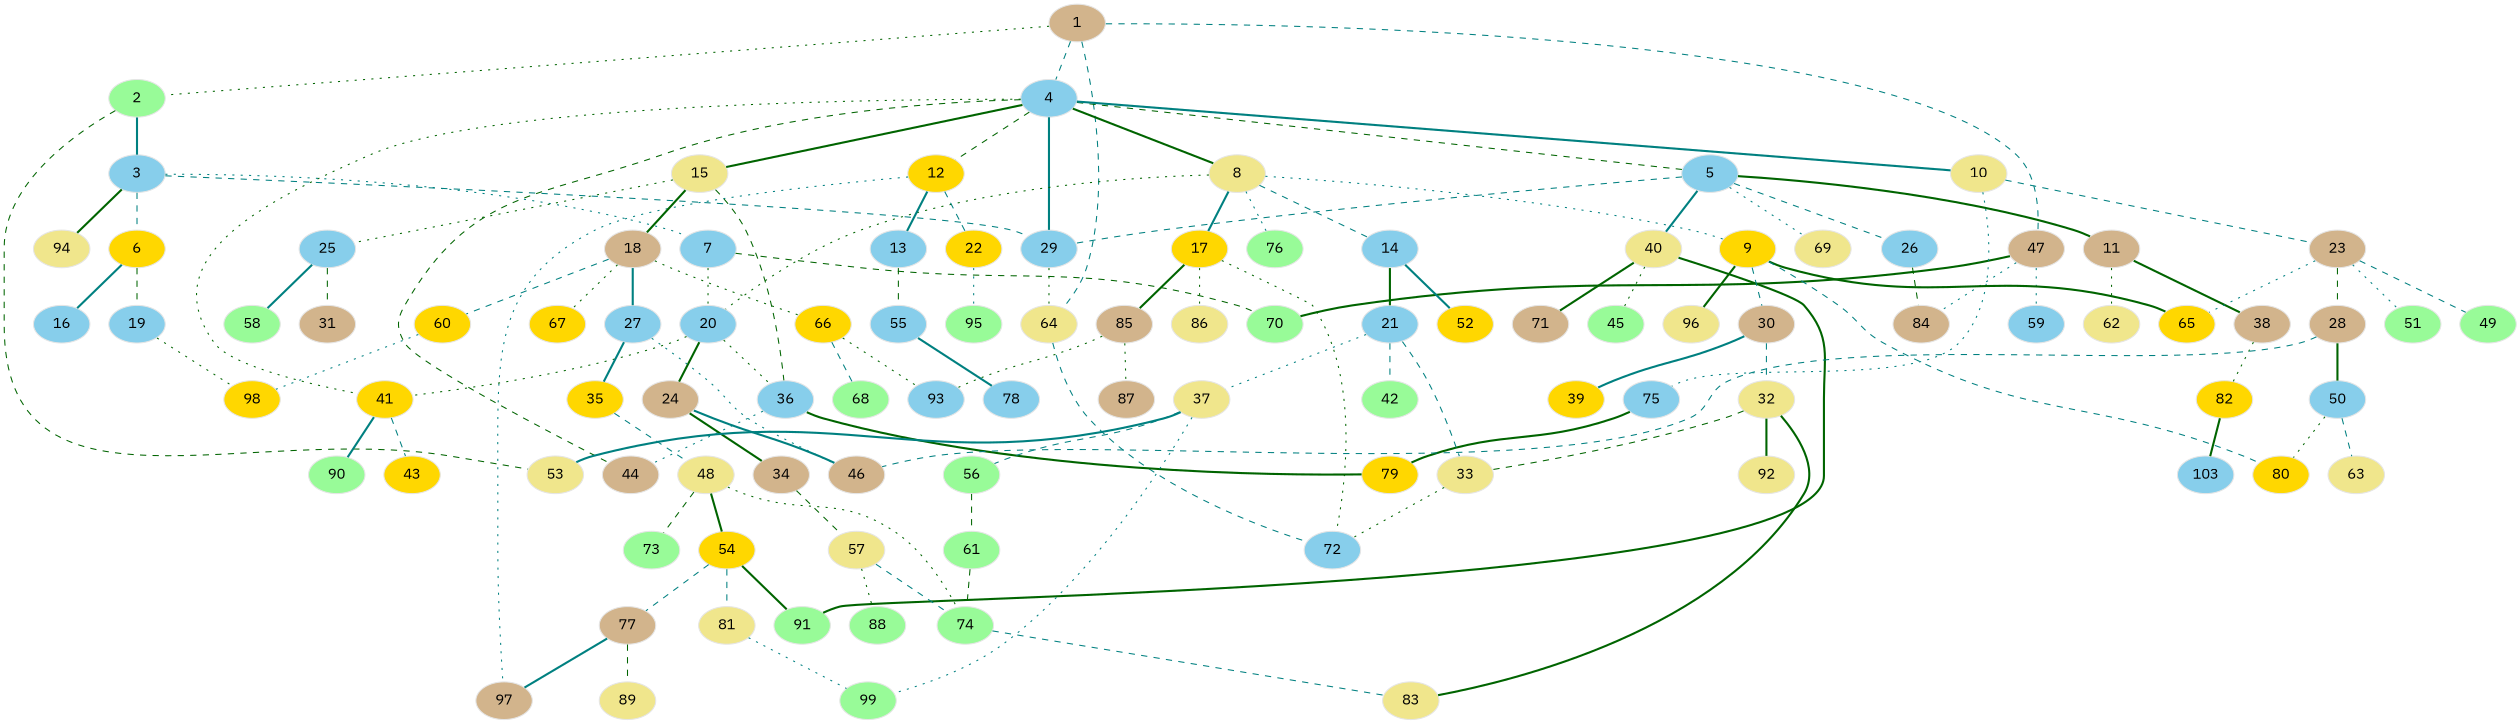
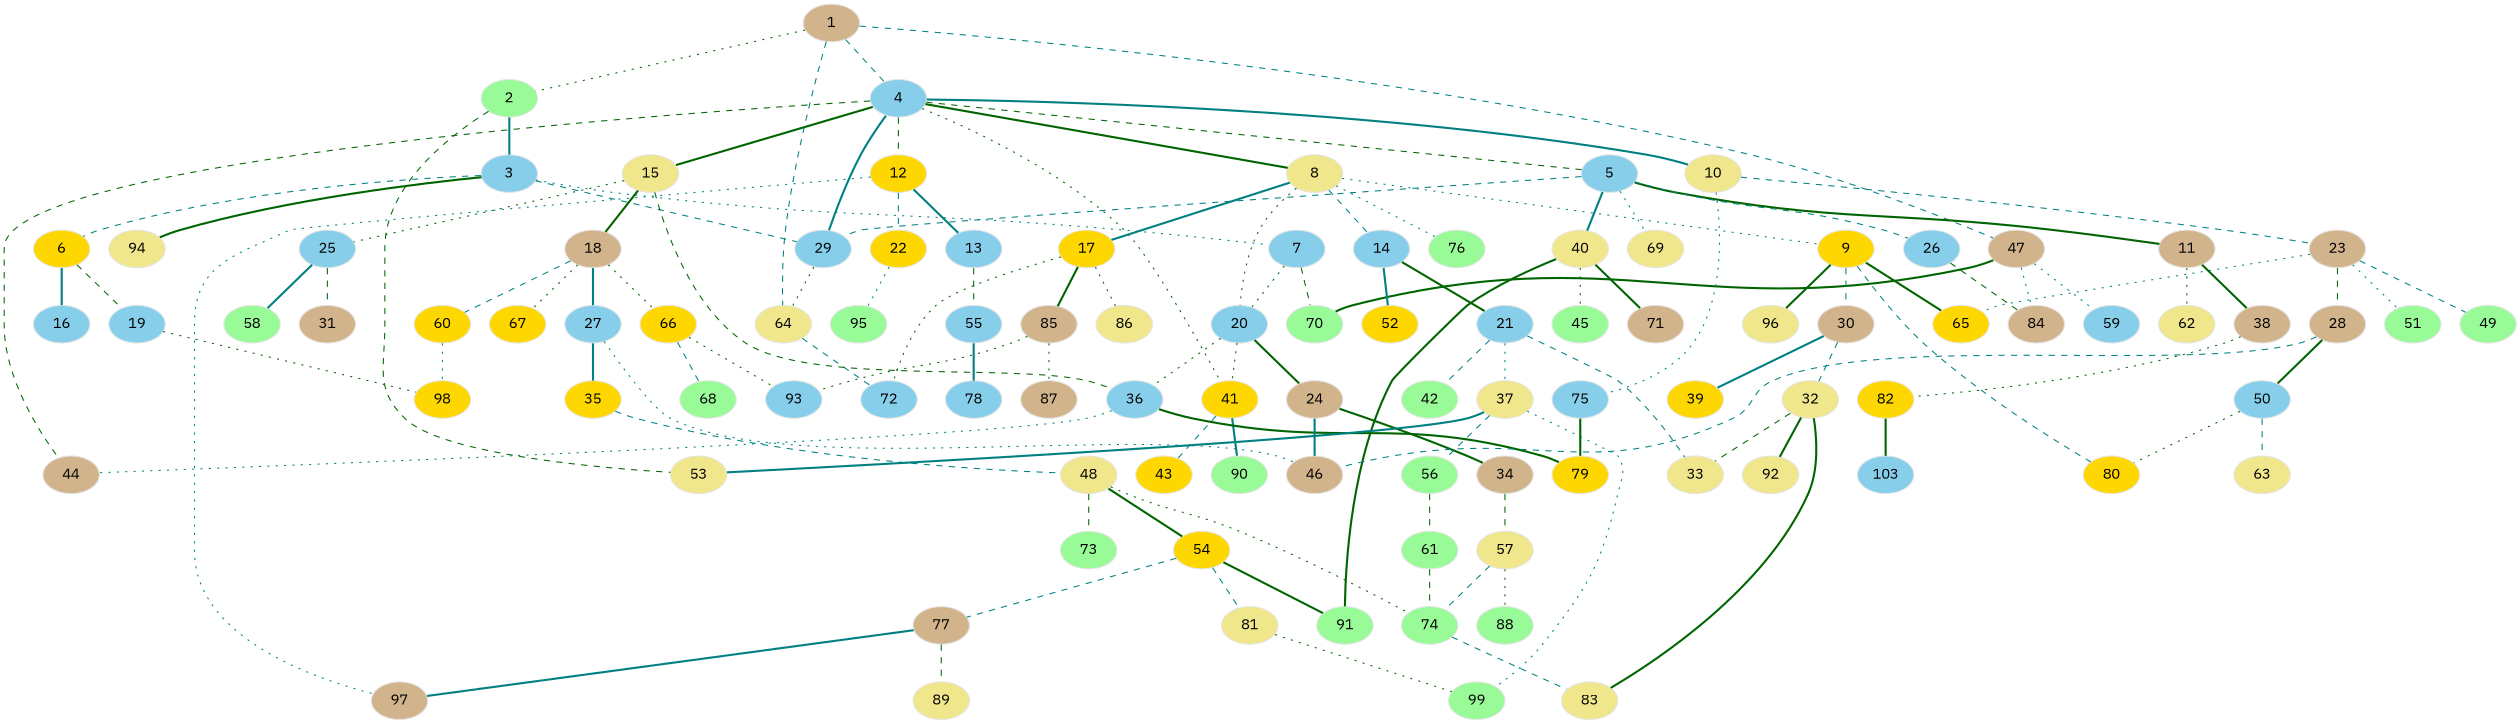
(1399, 512) -> none
(798, 663) -> (1363, 663)
